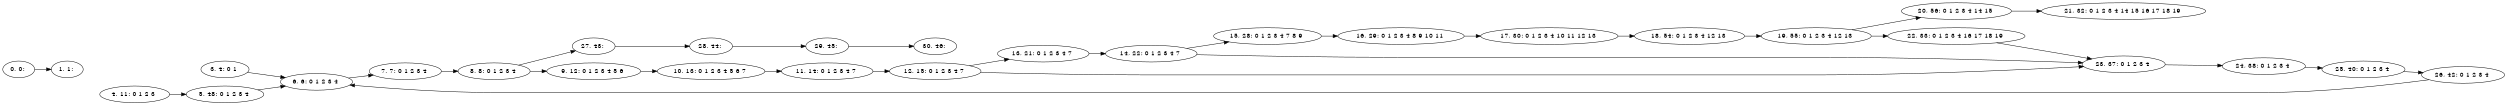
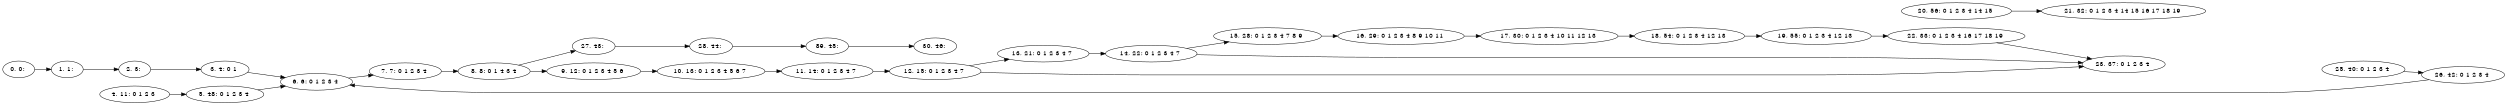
(1884, 24) -> none
(827, 46) -> (827, 46)
(2264, 66) -> none
none -> (135, 69)
(494, 71) -> (494, 71)
